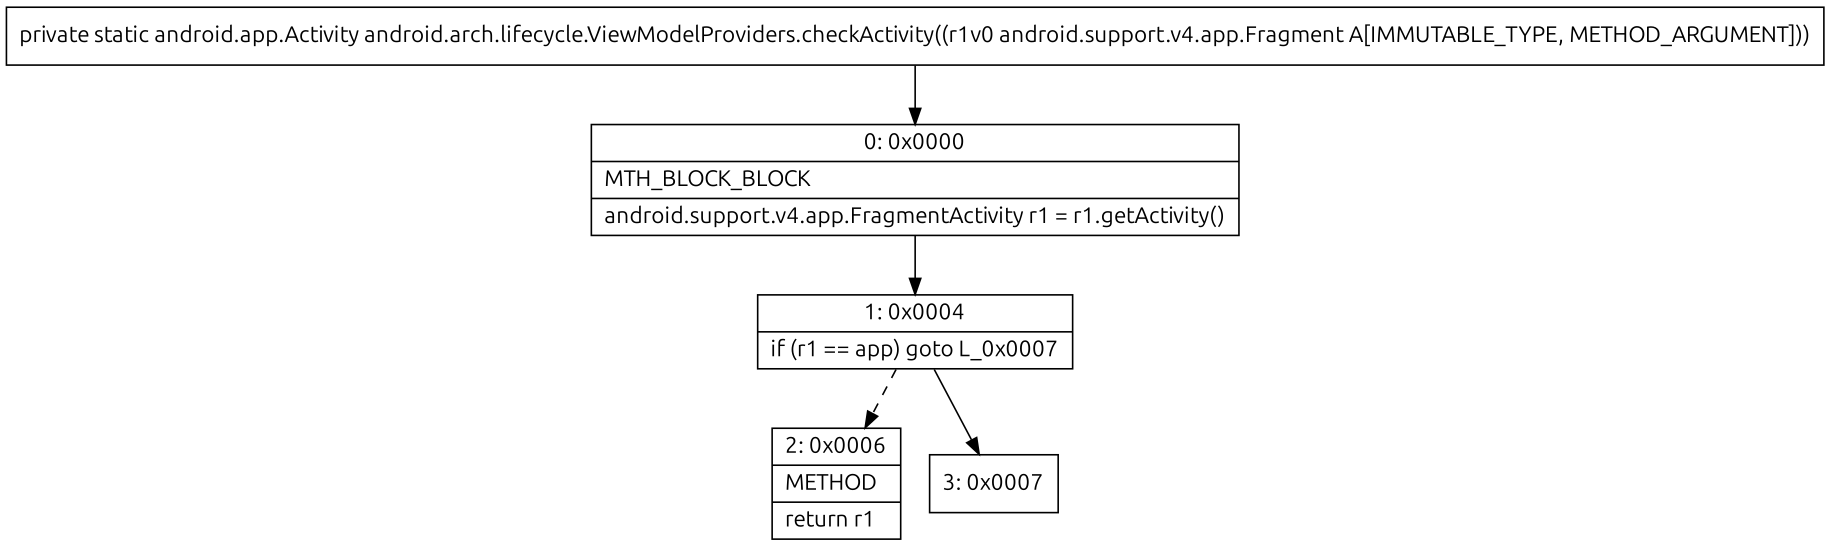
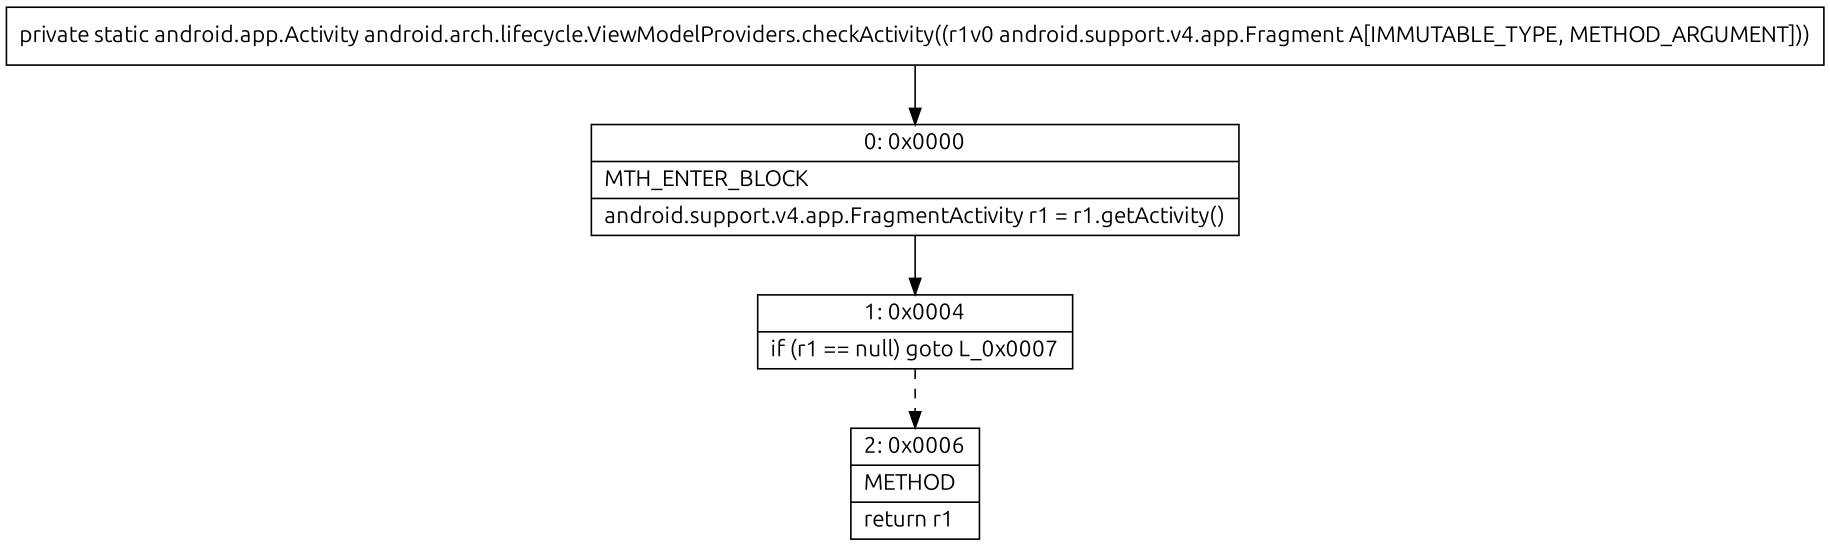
(708, 179) -> (706, 179)
(915, 350) -> (915, 350)
(994, 484) -> none
